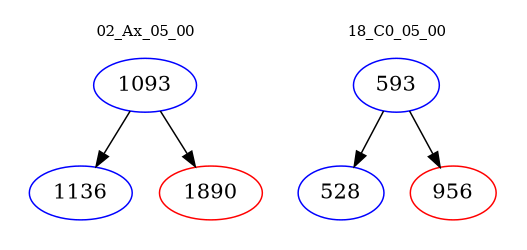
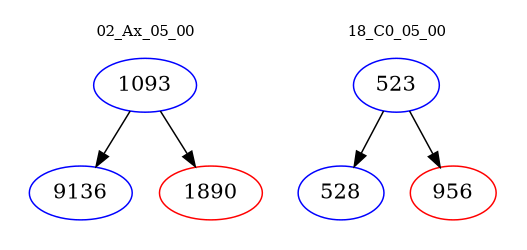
(396, 85) -> (396, 85)
(81, 193) -> (81, 193)
